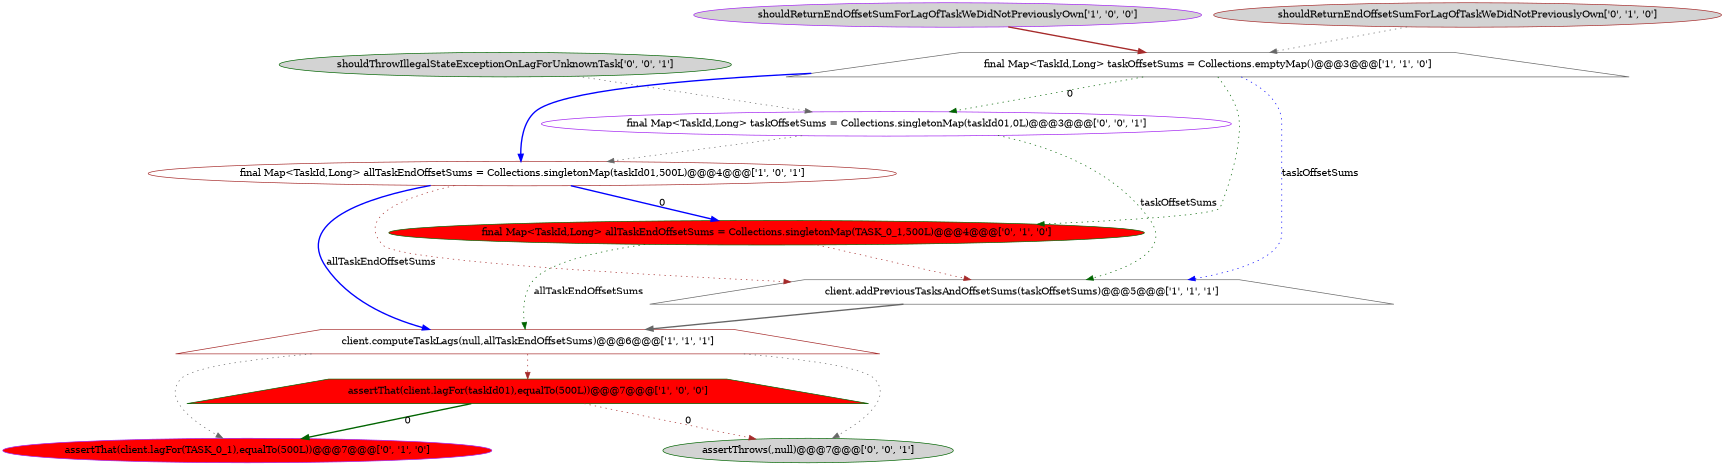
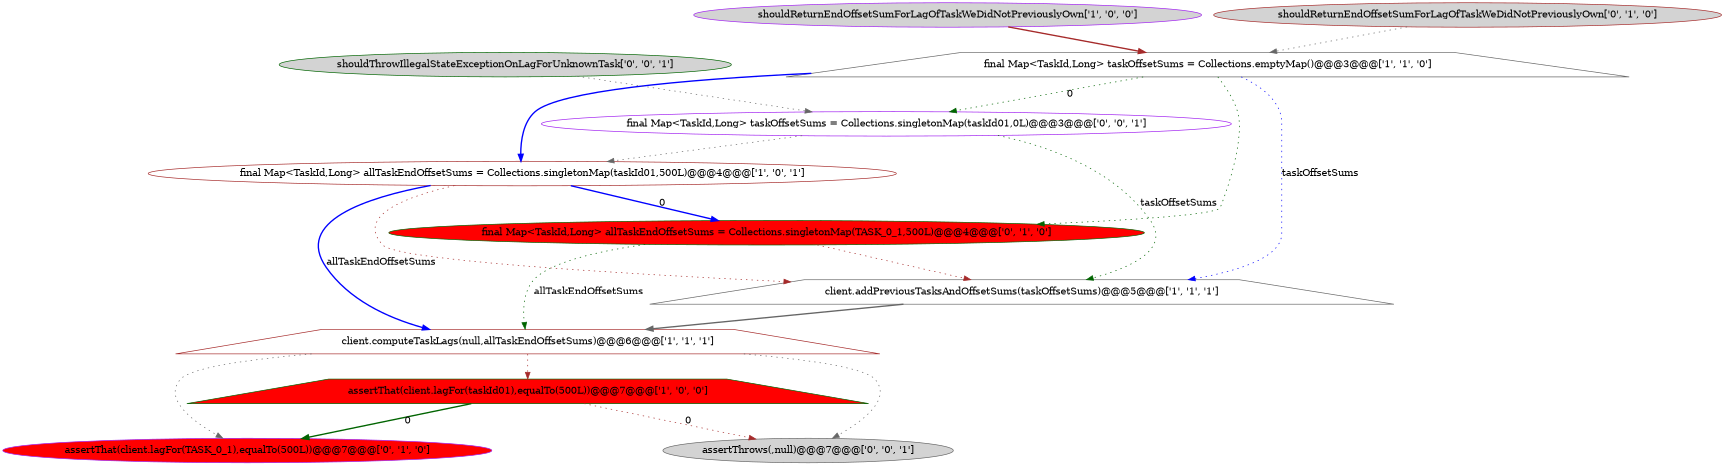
(808, 451) -> (808, 451)
